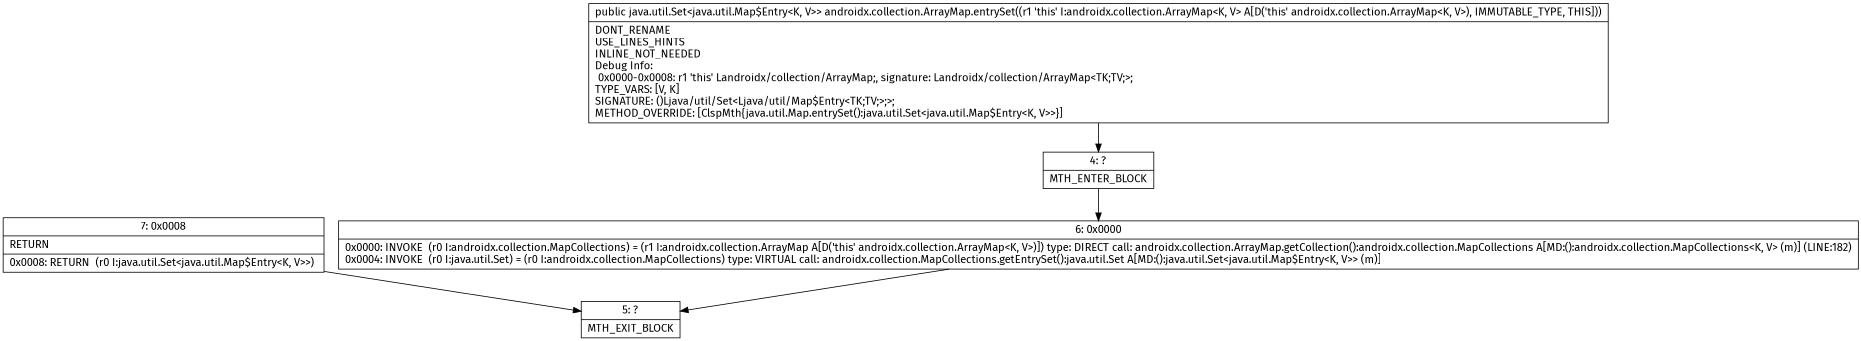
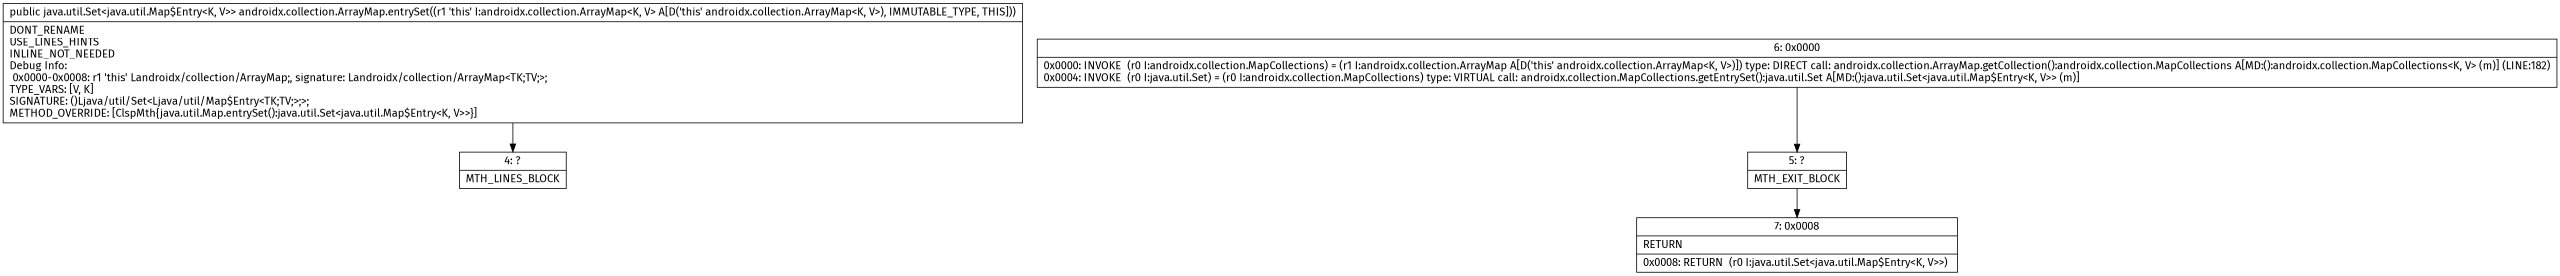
(1098, 179) -> (513, 179)
(1098, 201) -> none
(449, 291) -> (1797, 199)
